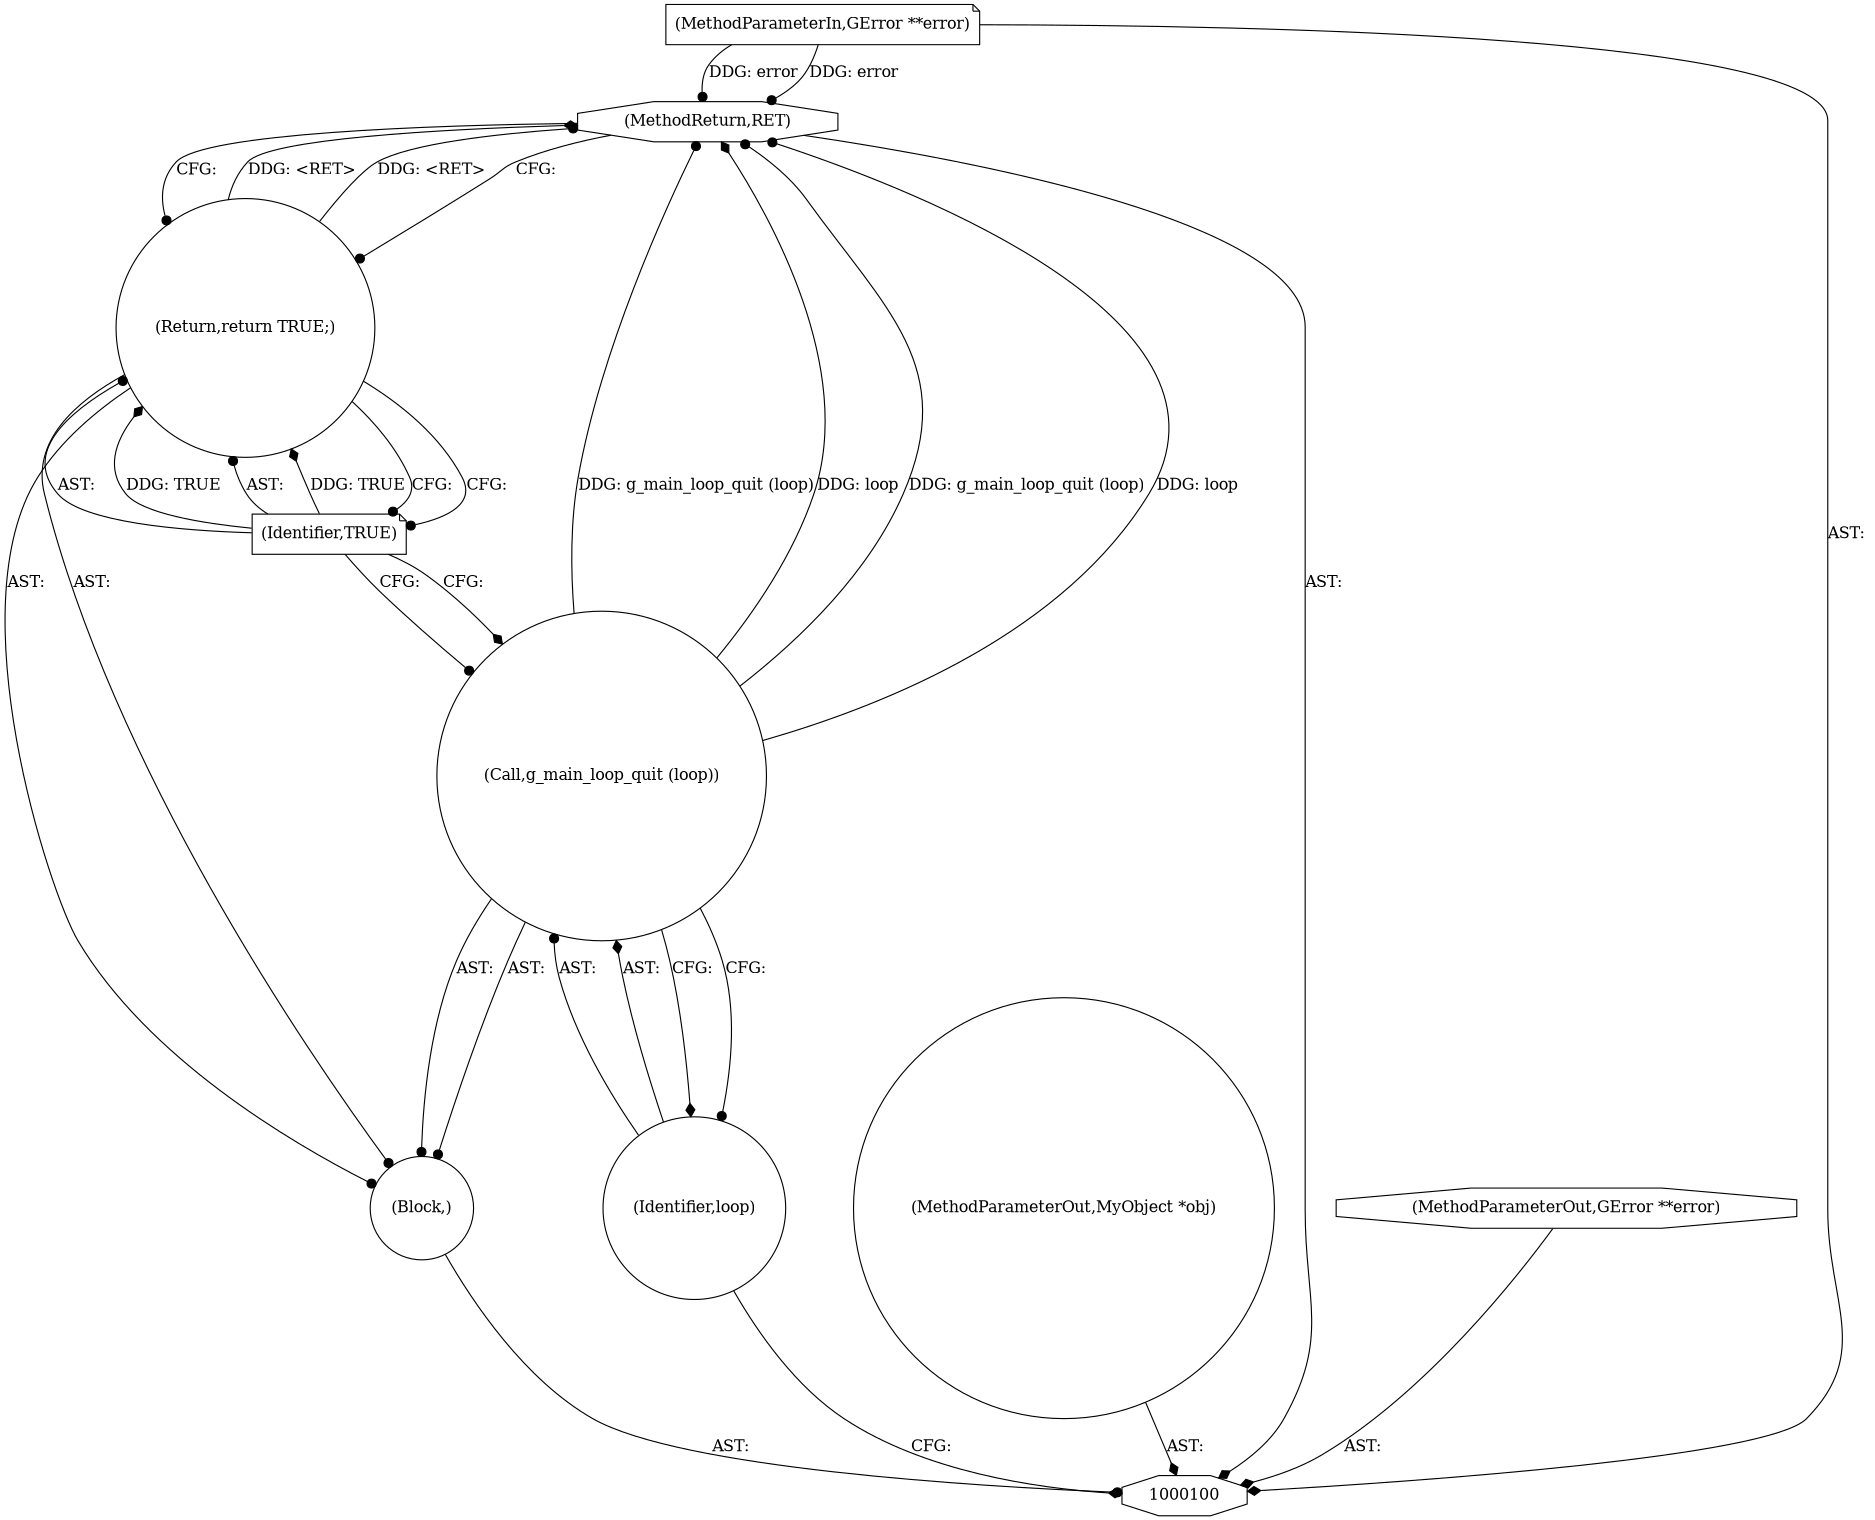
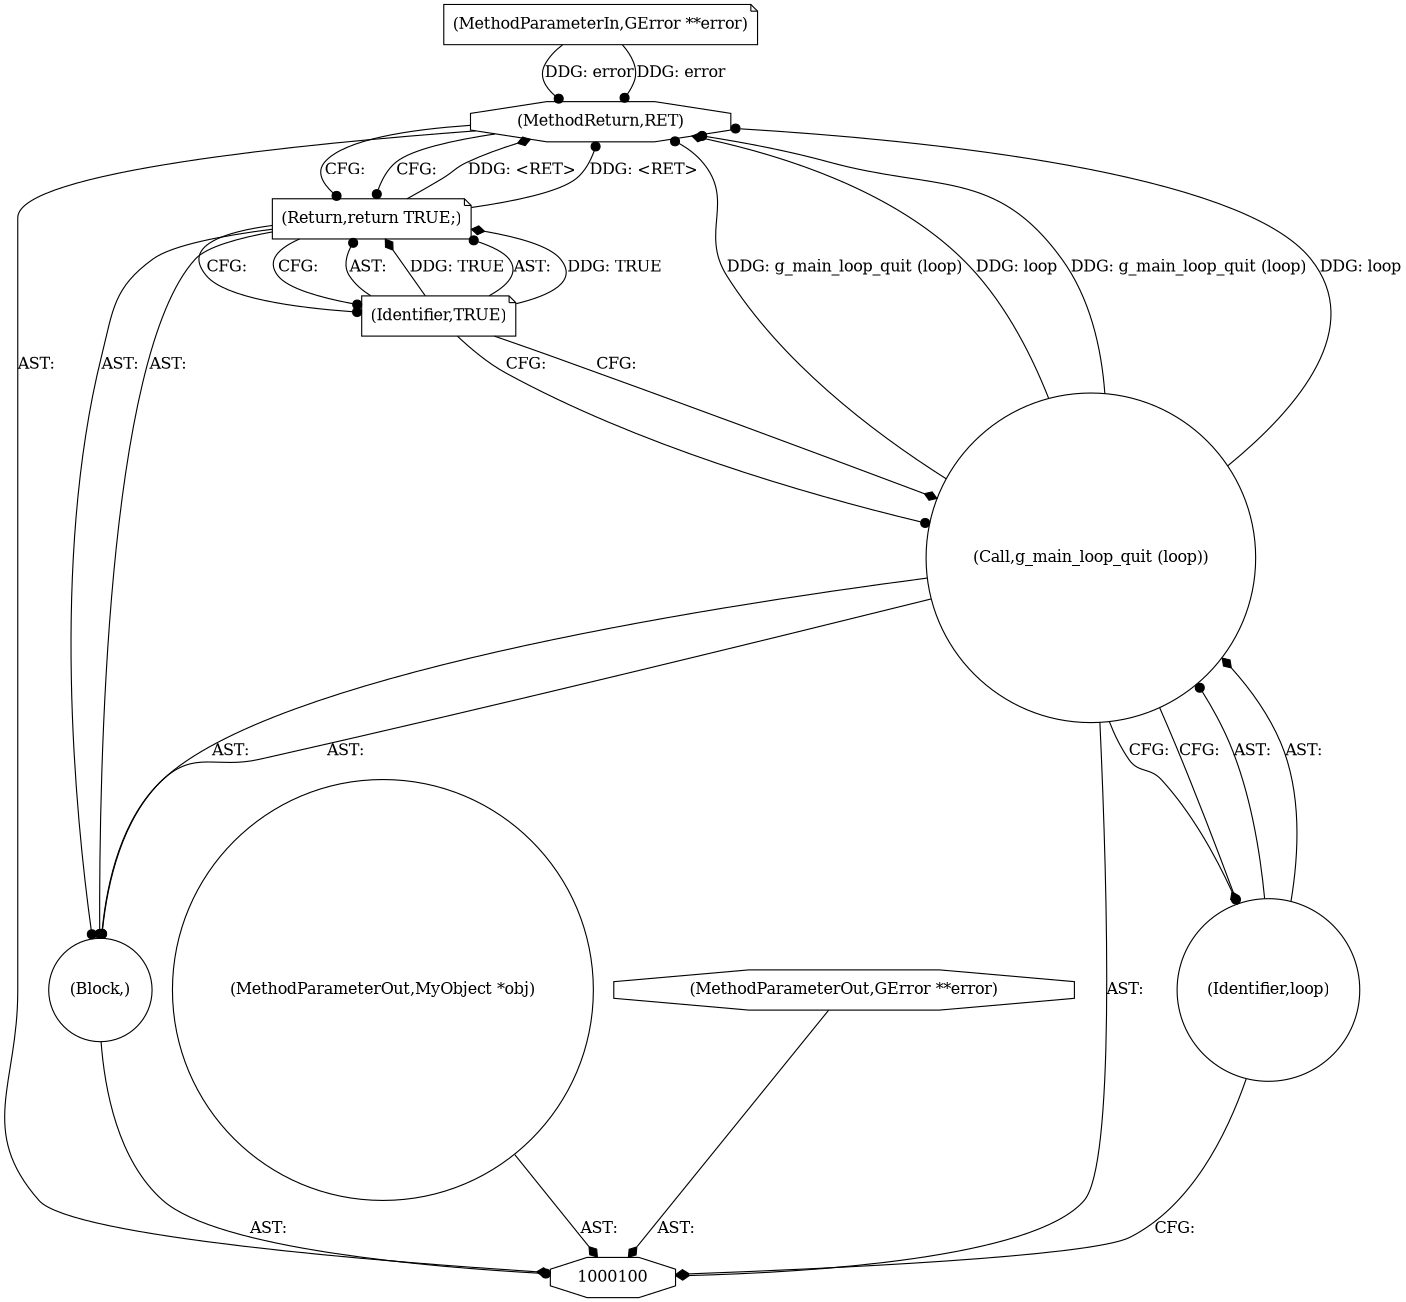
(245, 328) -> (372, 219)
(1828, 618) -> (1096, 1166)
